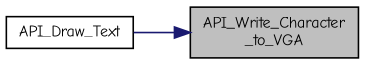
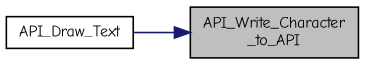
(274, 33) -> (274, 33)
